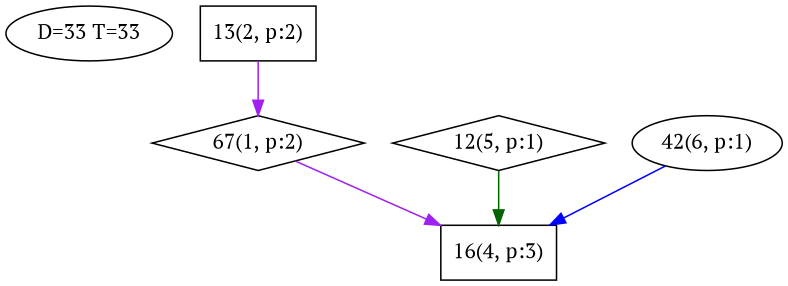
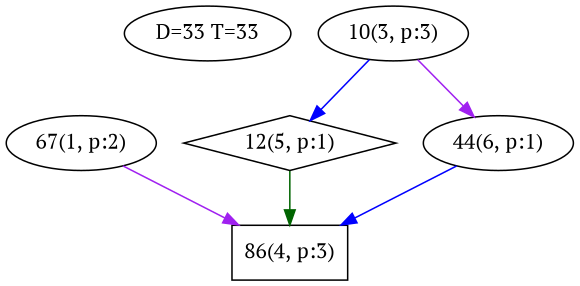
(258, 33) -> none
none -> (393, 33)
(258, 143) -> (81, 143)
(707, 143) -> (498, 143)
(499, 253) -> (290, 253)
